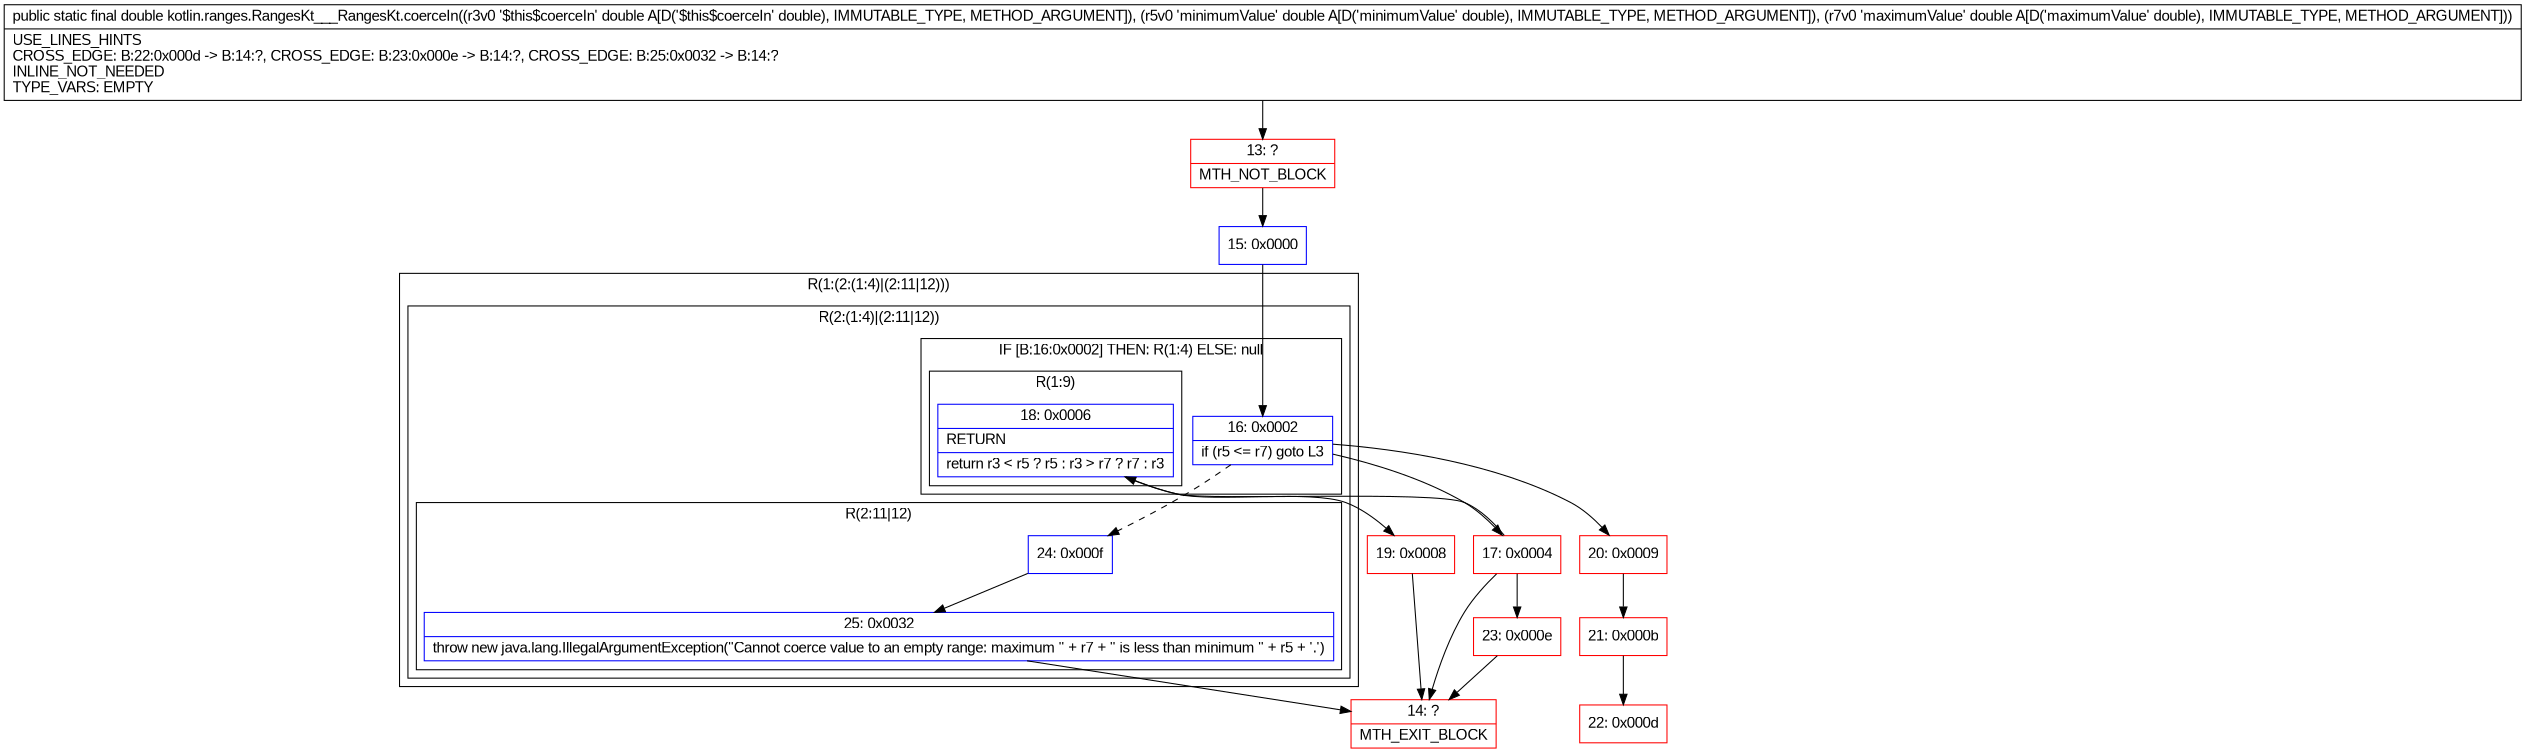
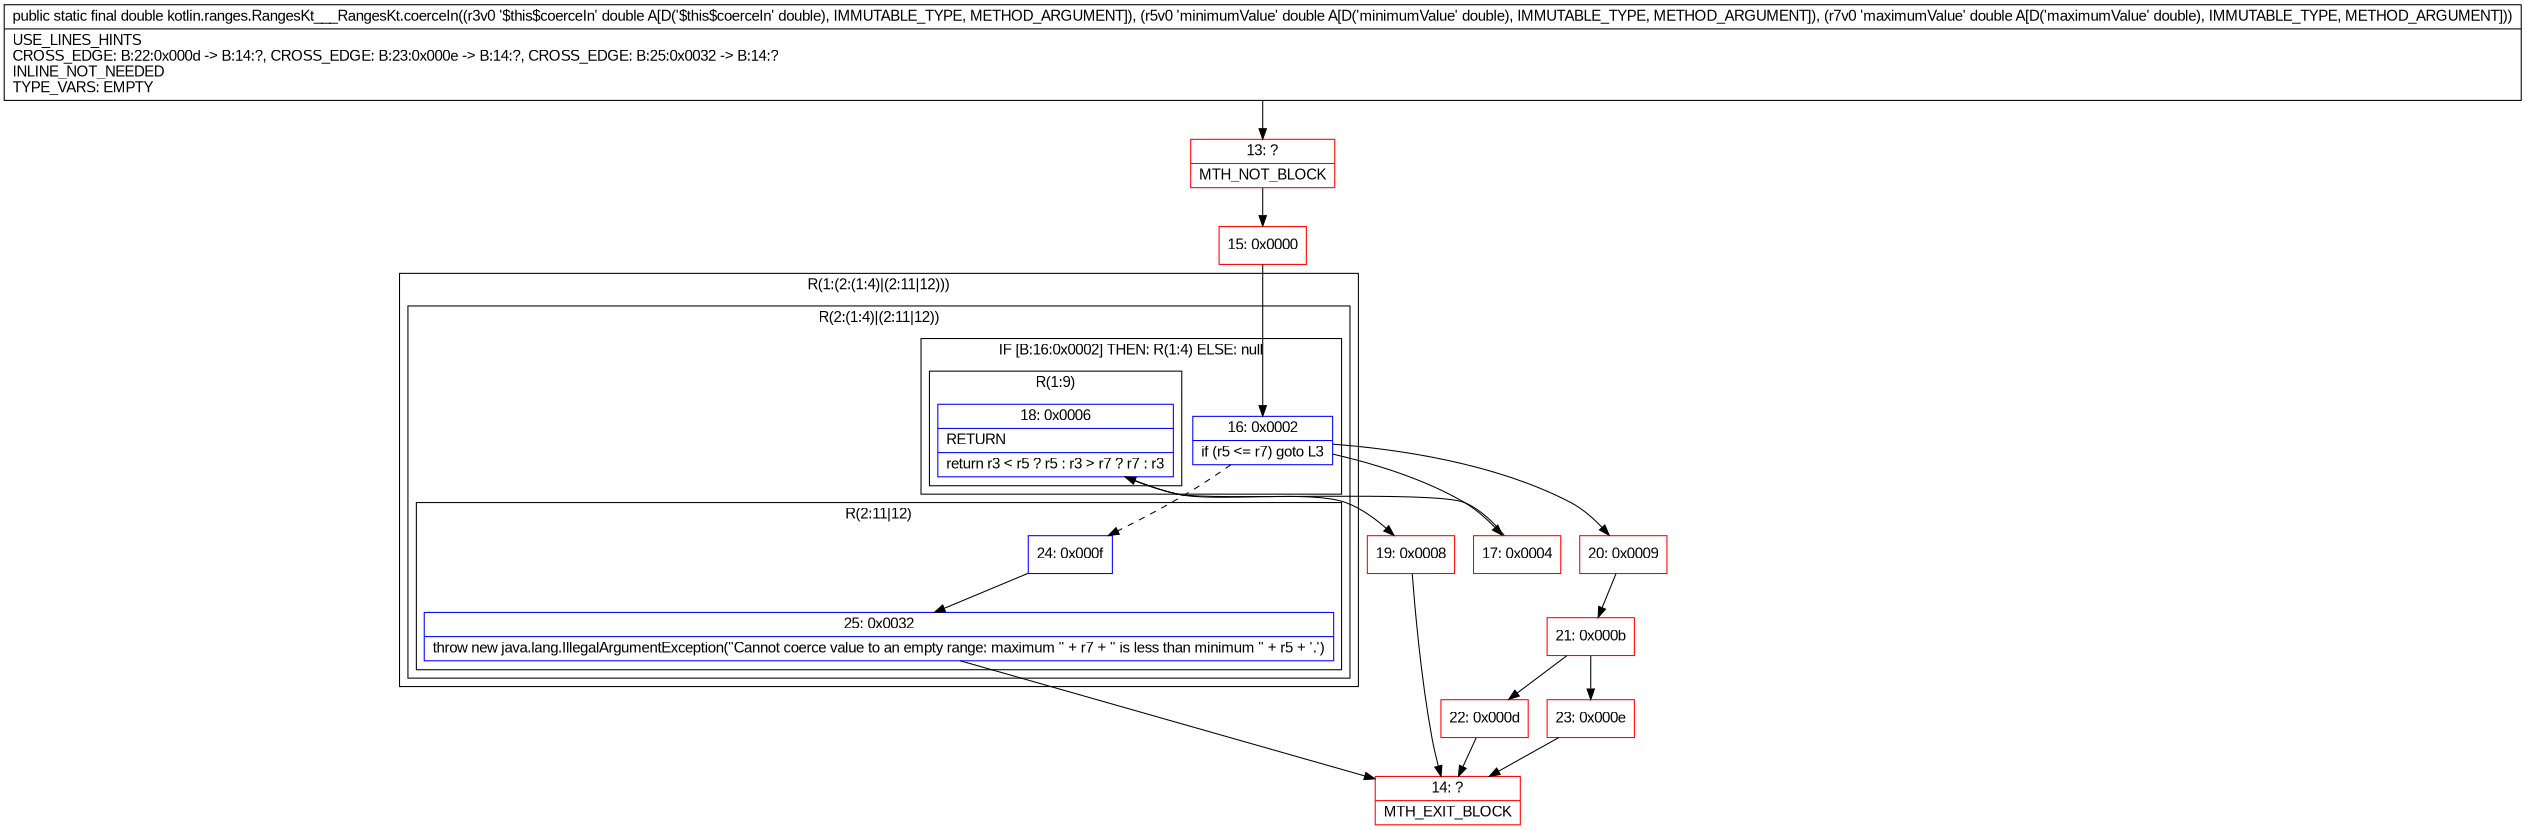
(1263, 245) -> (1263, 245)
(1517, 590) -> (1591, 672)
(1456, 627) -> (1470, 752)
